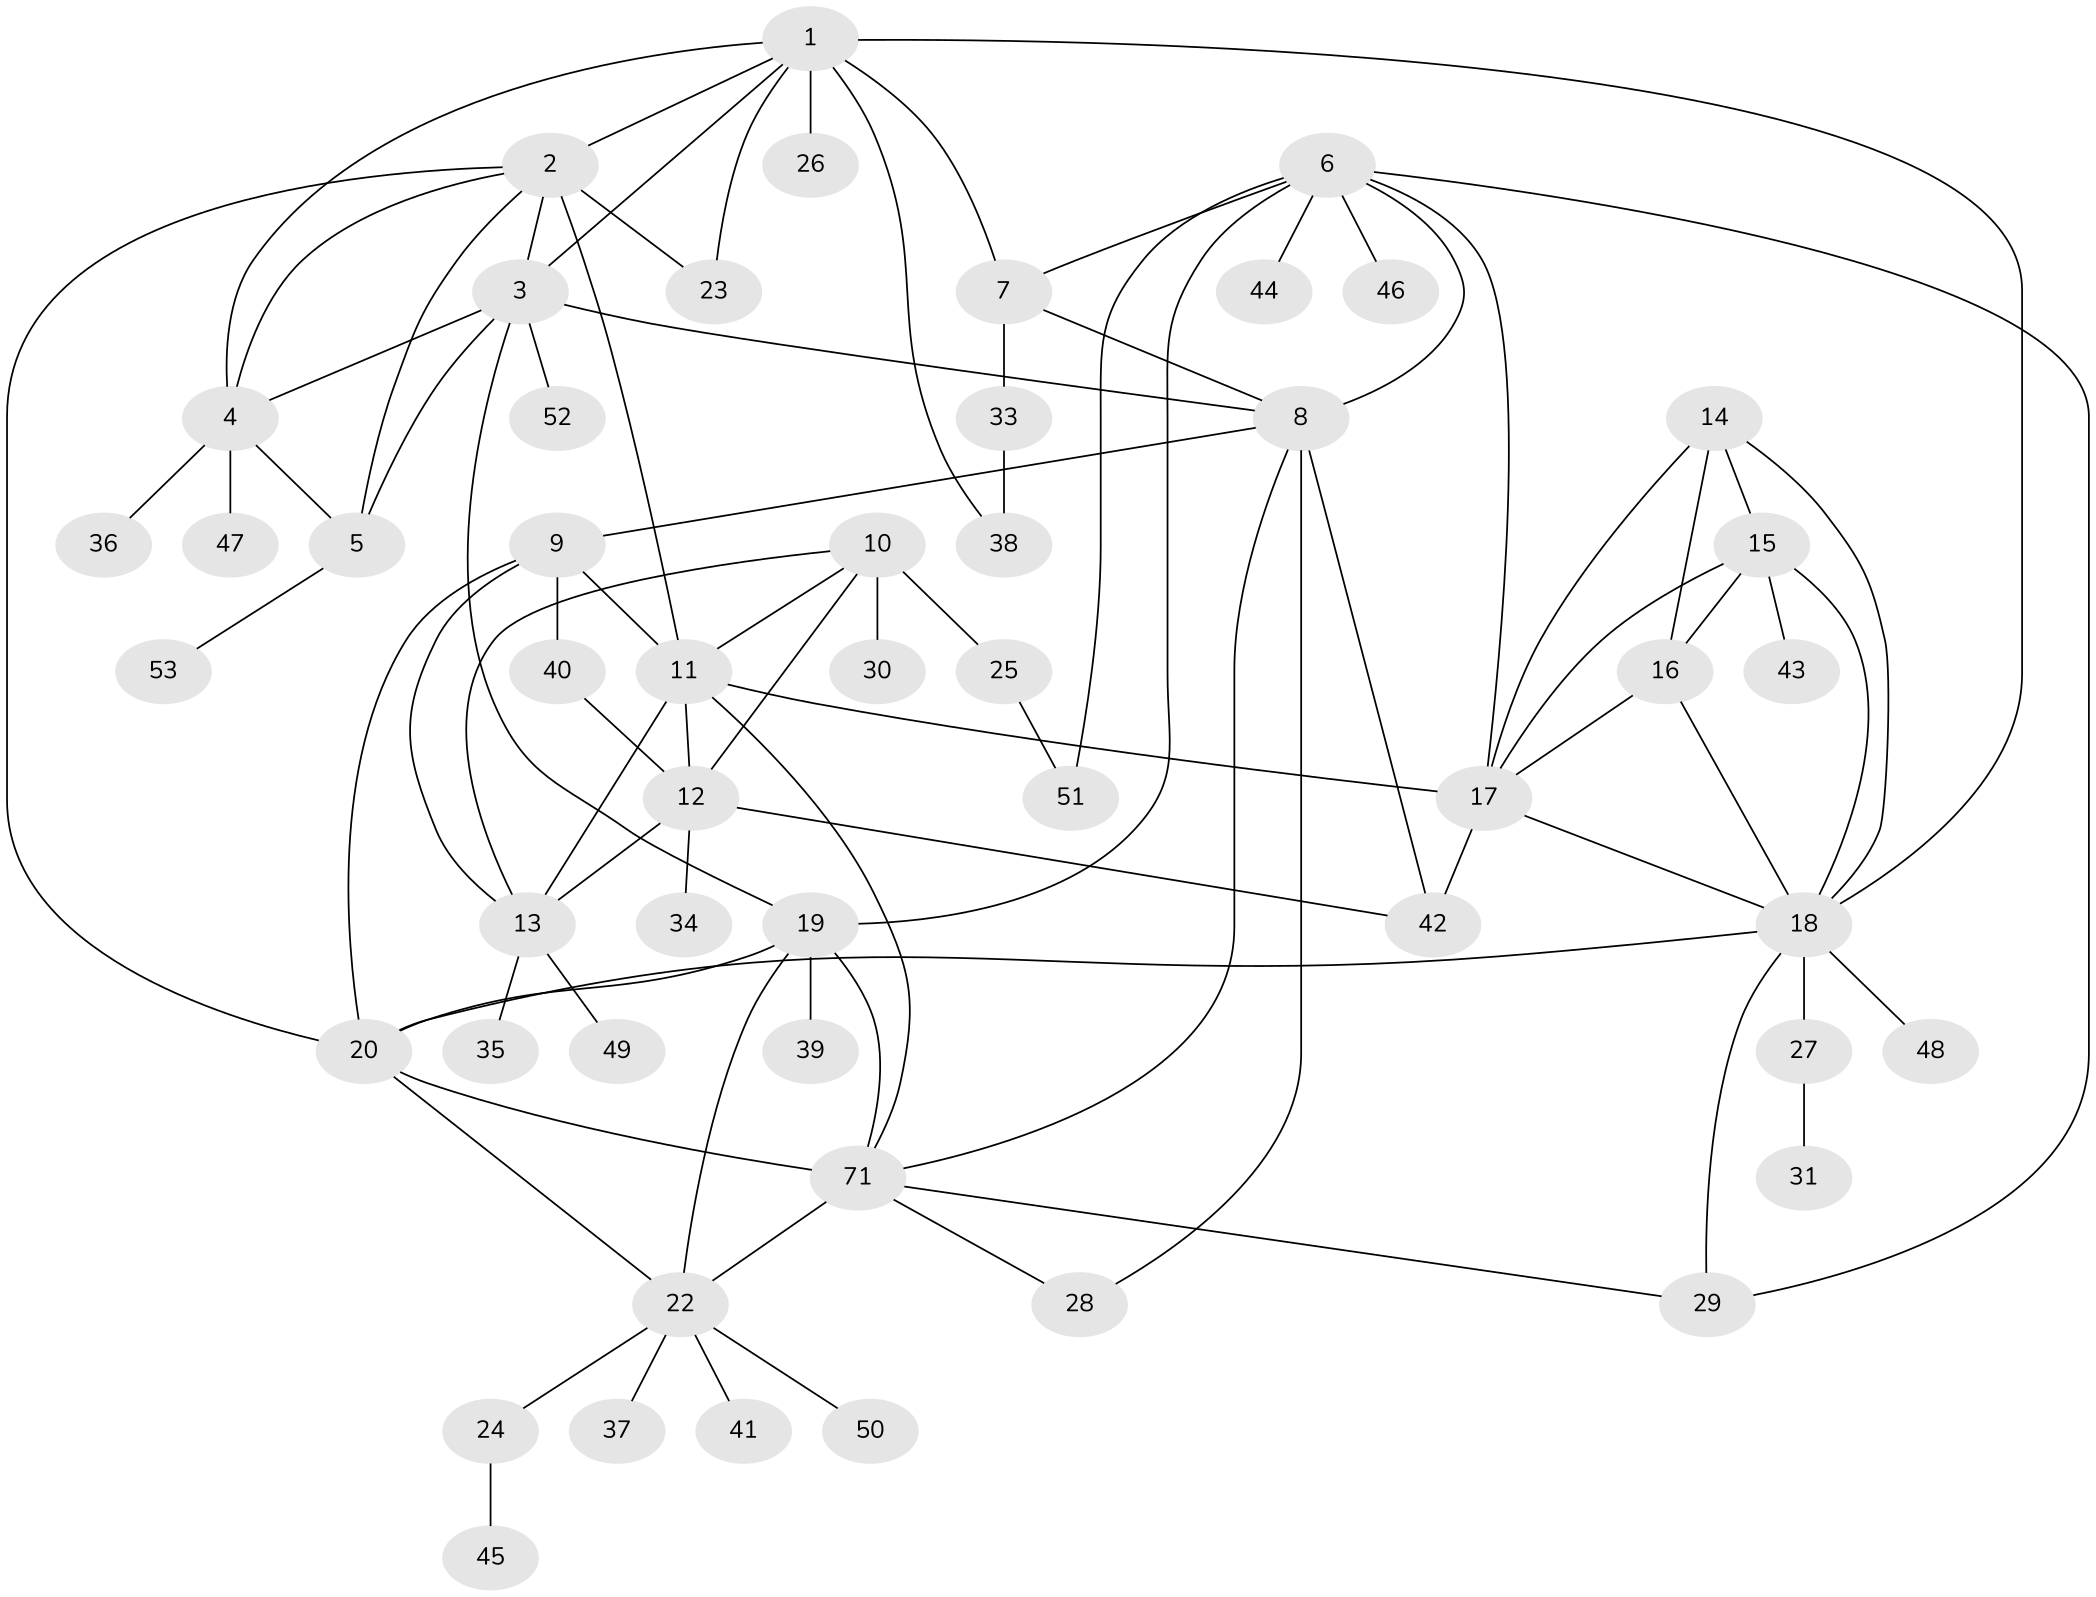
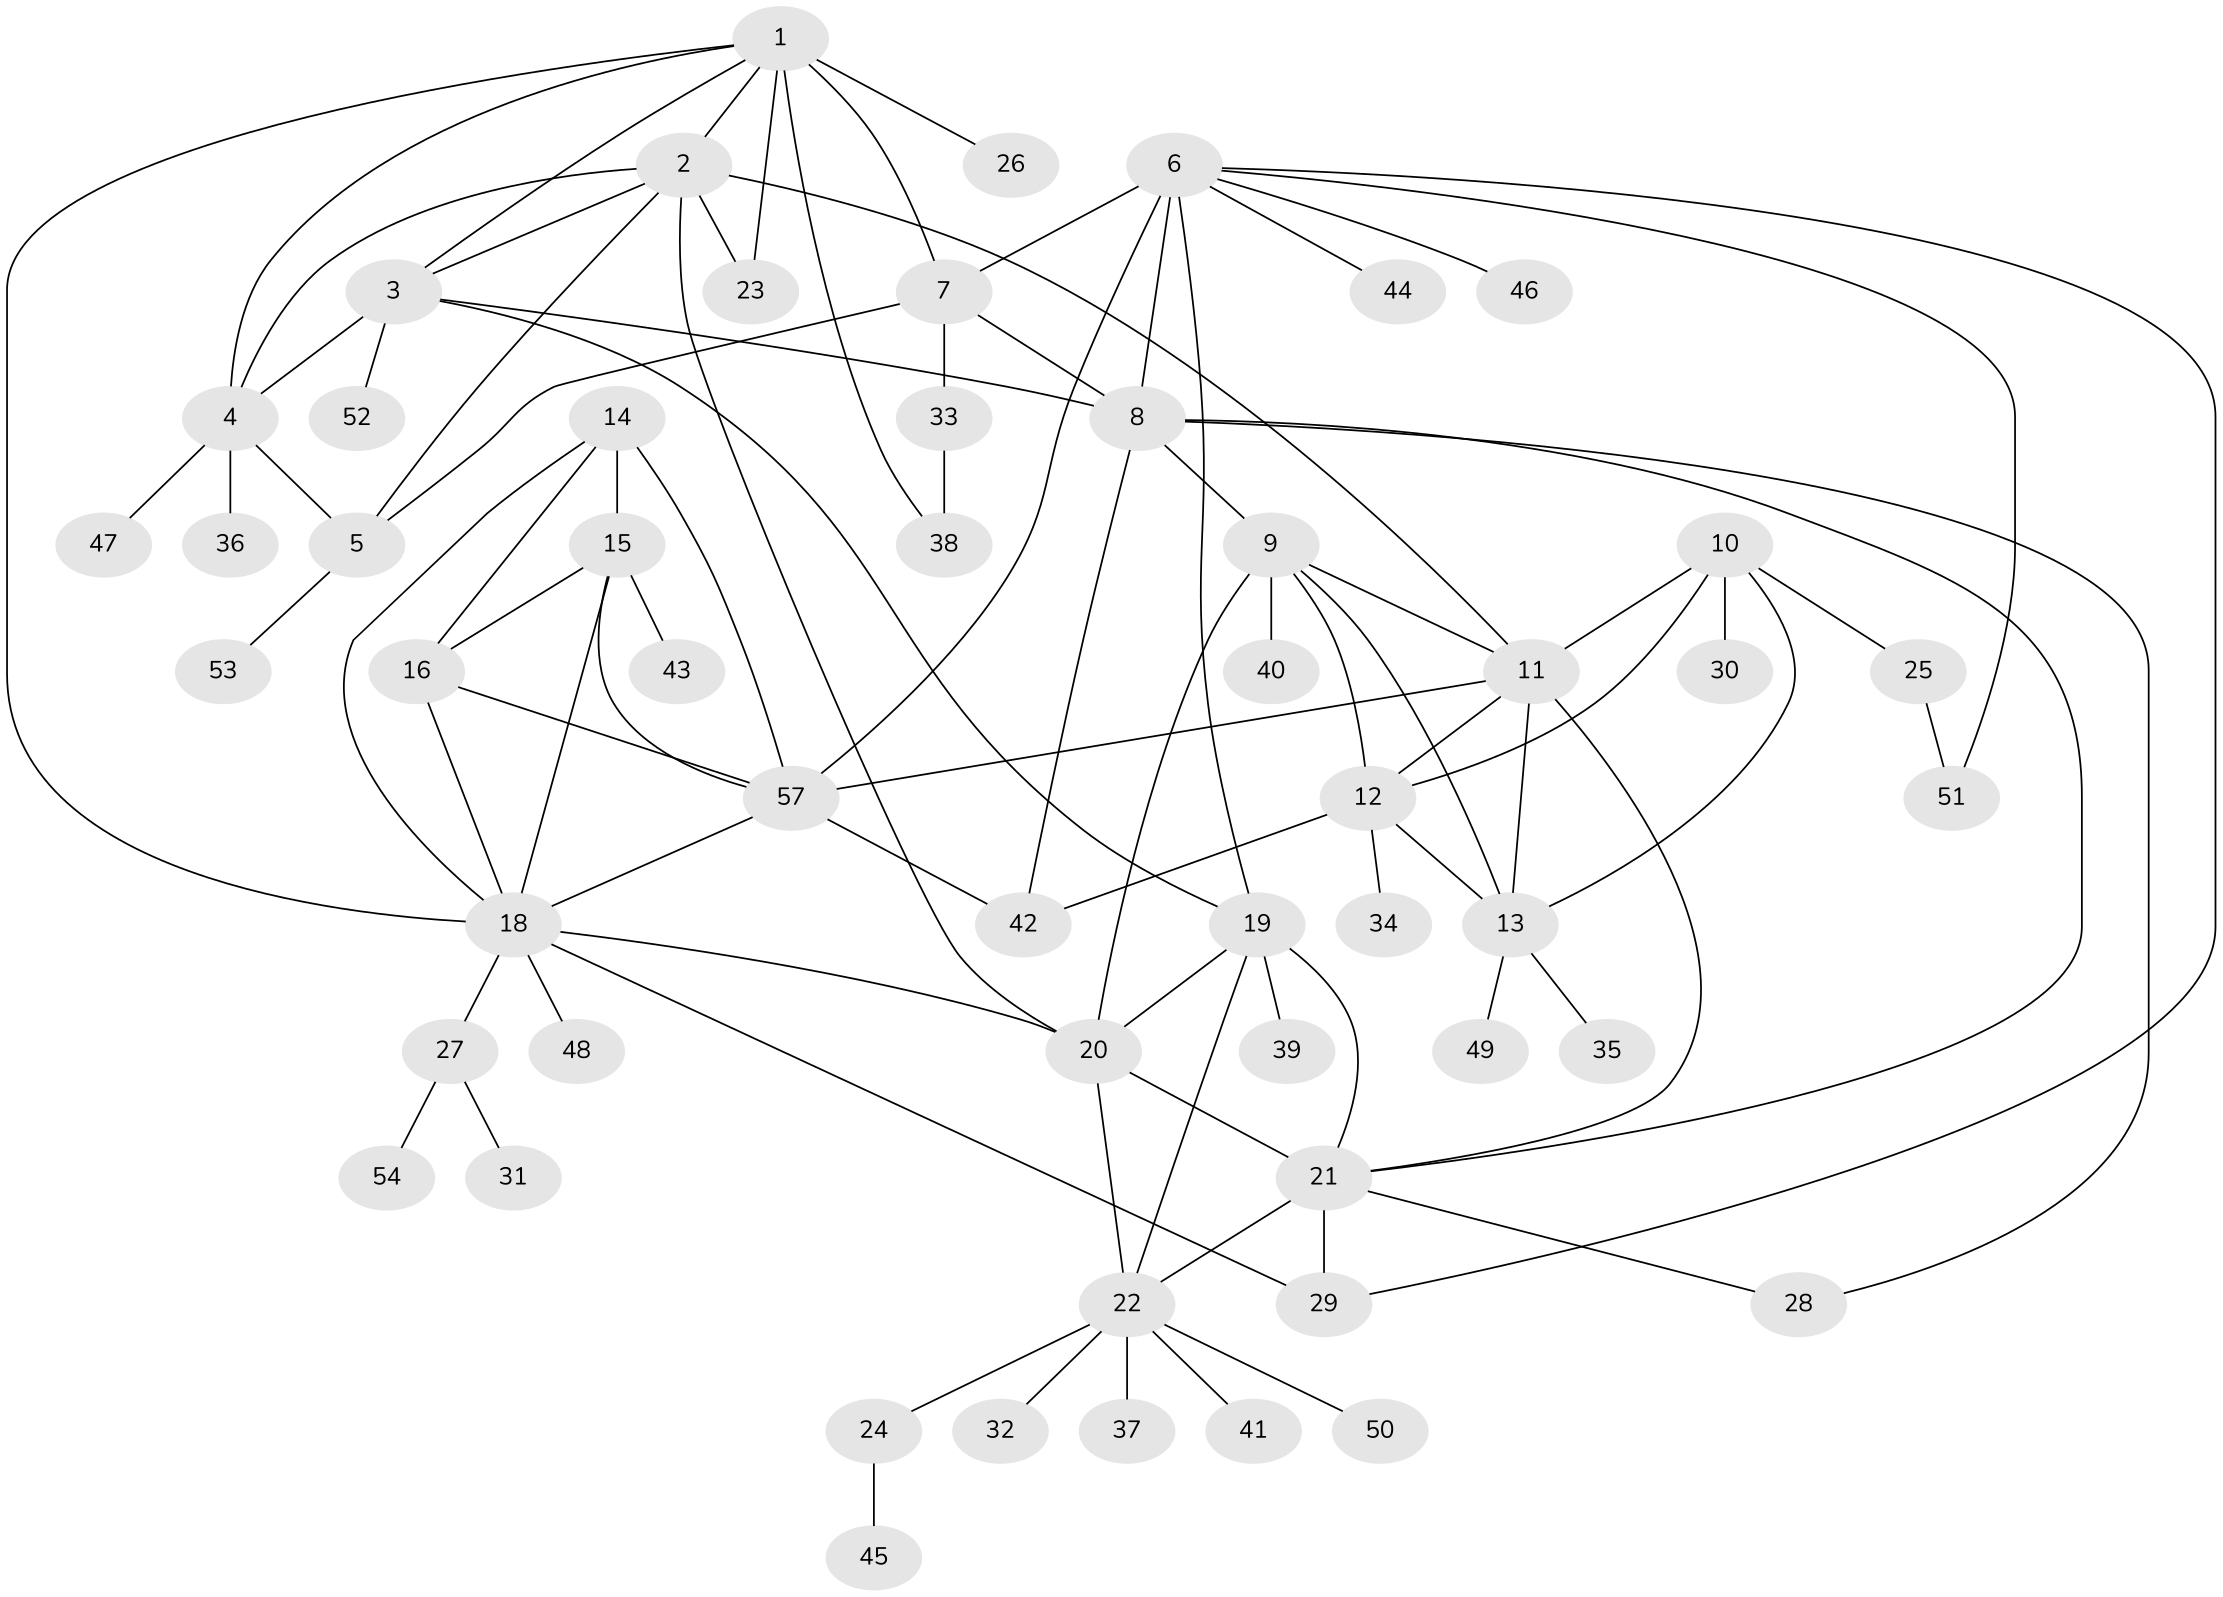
(421, 410) -> (623, 369)
(624, 735) -> (1344, 665)
(1484, 798) -> (791, 798)
none -> (387, 1178)
(858, 1178) -> (1324, 1178)
none -> (1000, 1431)
